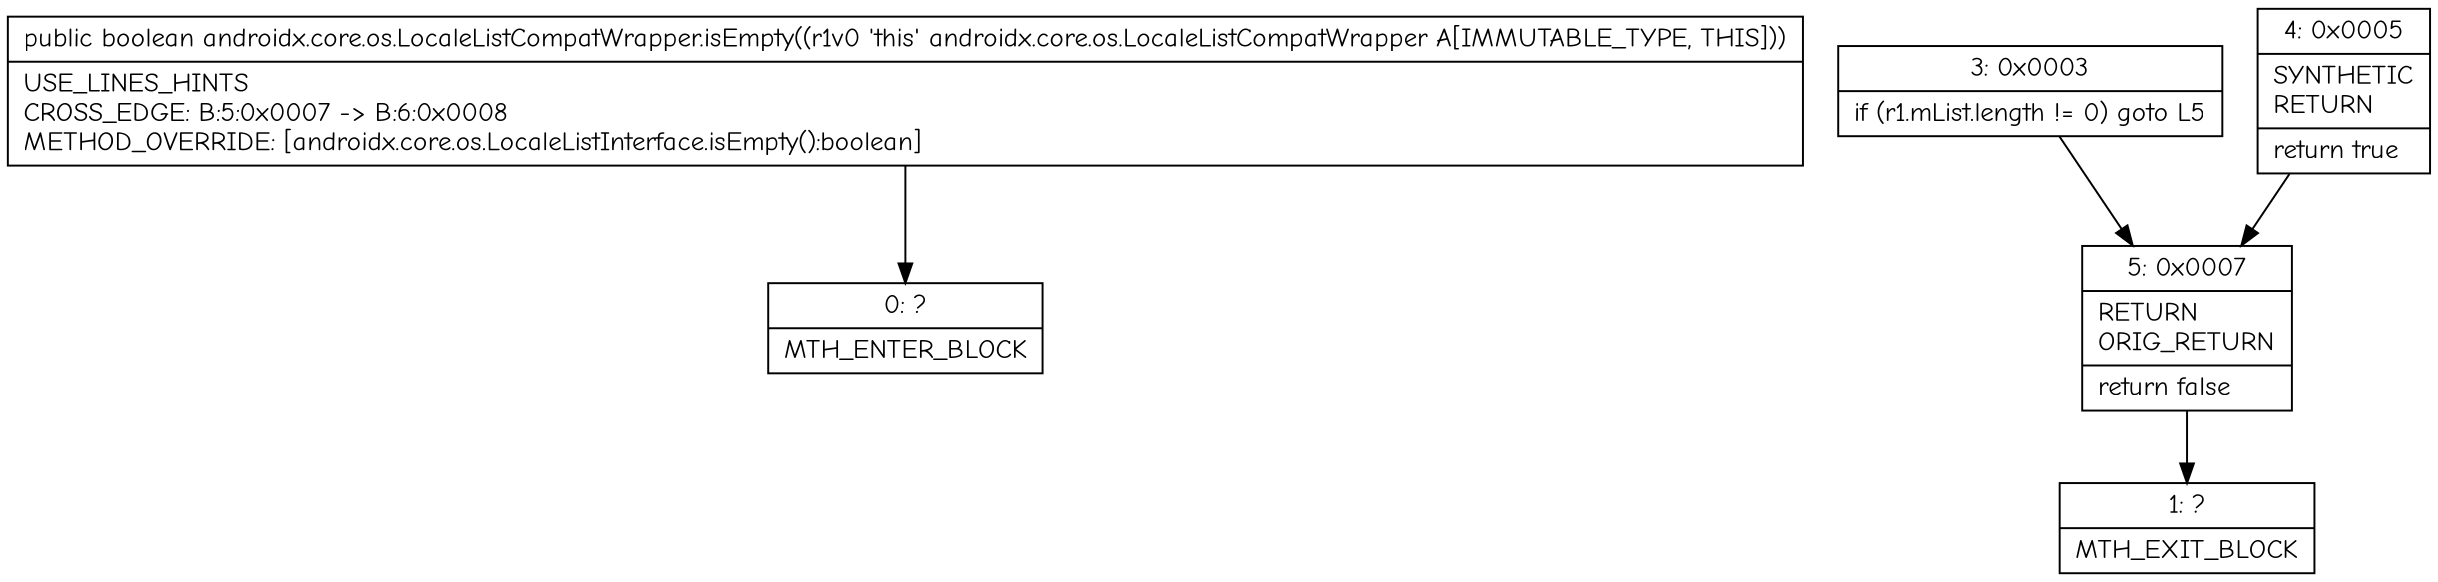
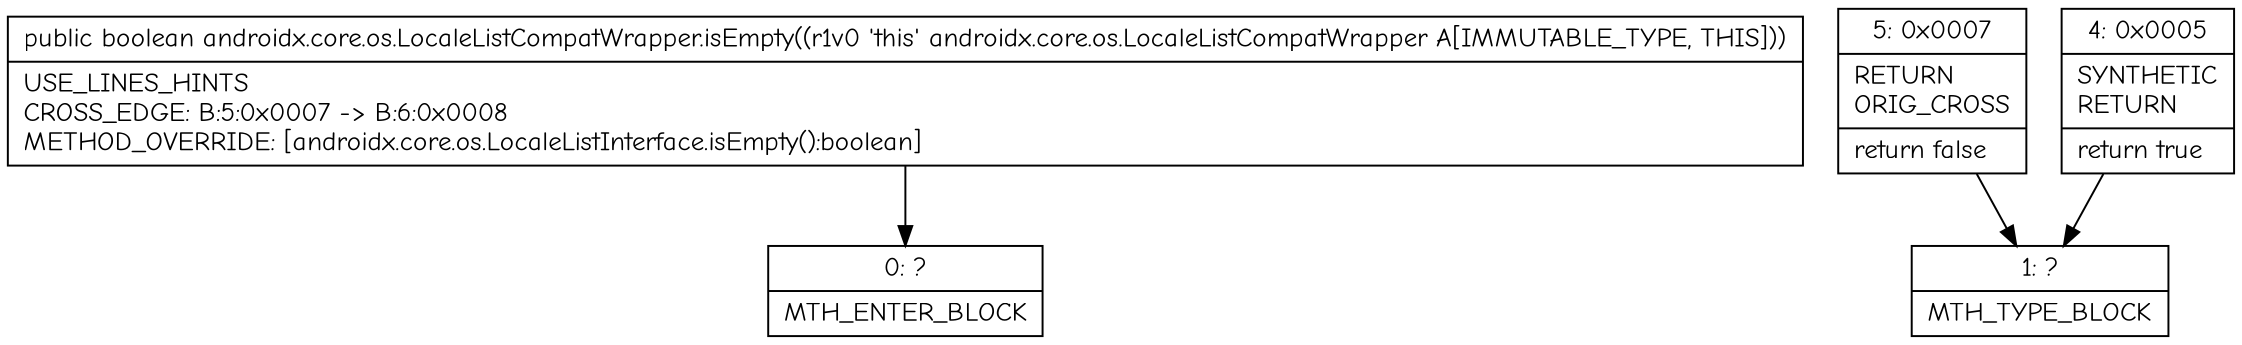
(2030, 91) -> none
(2271, 202) -> (2088, 201)
(2187, 342) -> (1932, 105)
(2187, 550) -> (2040, 313)
